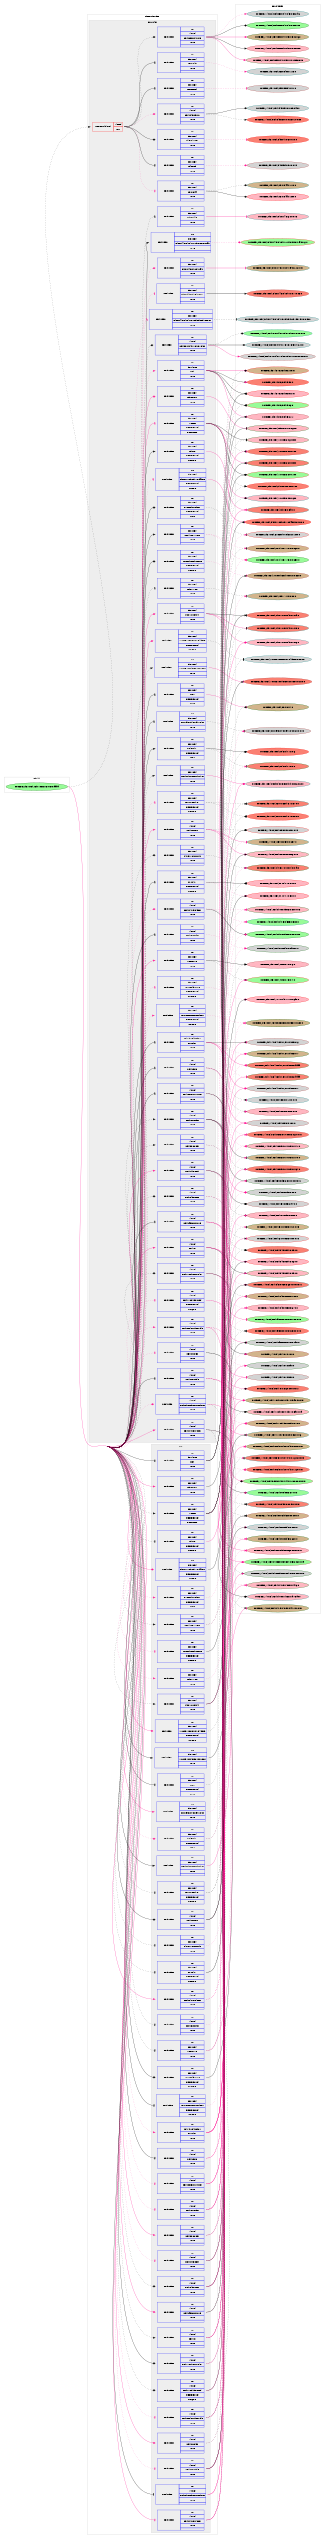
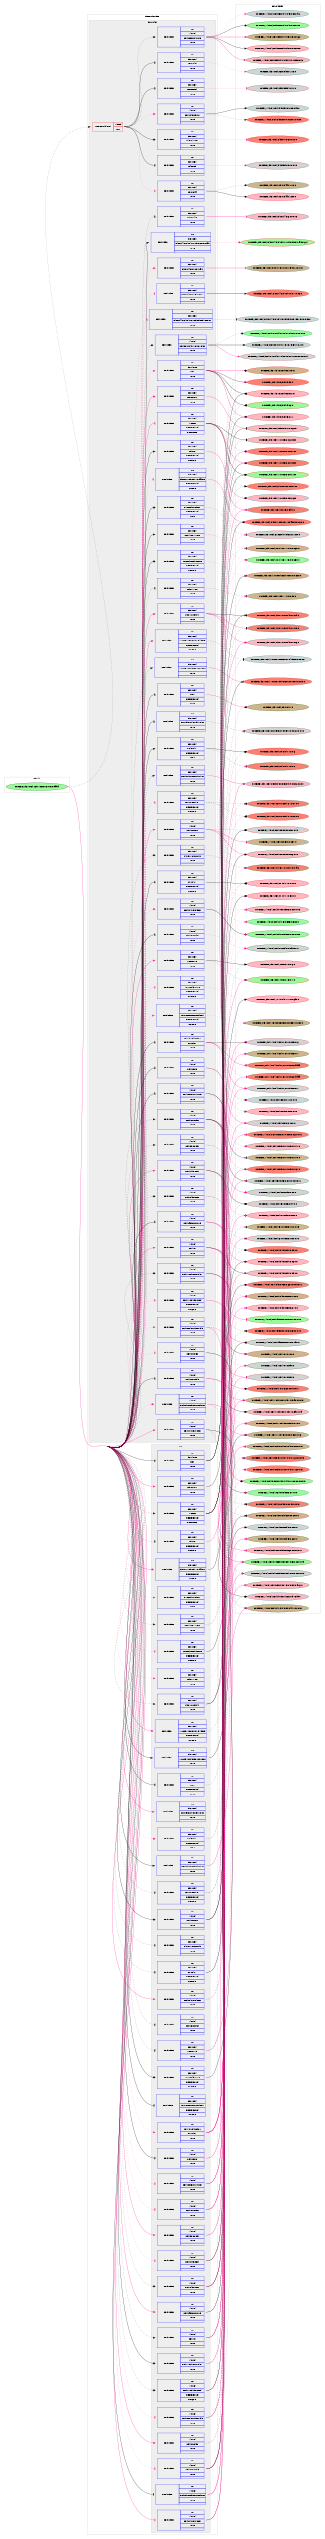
(278, 1585) -> (278, 1585)
